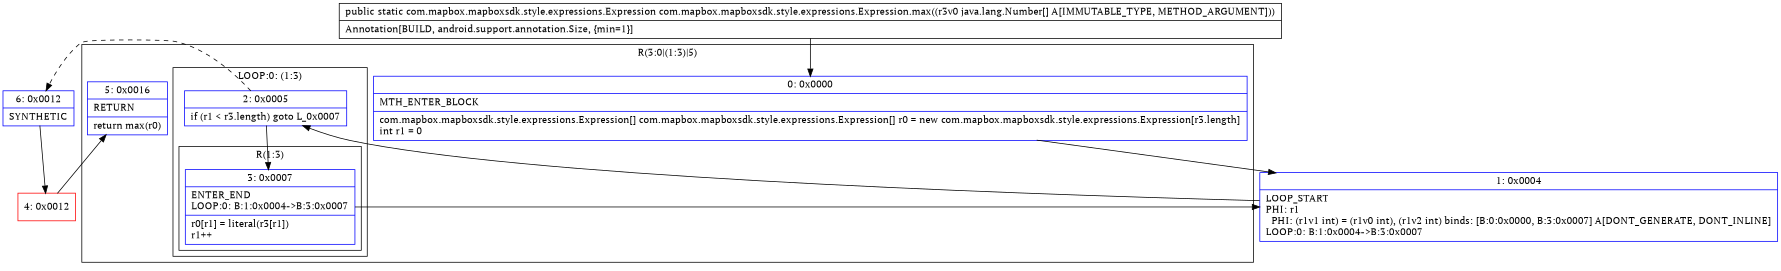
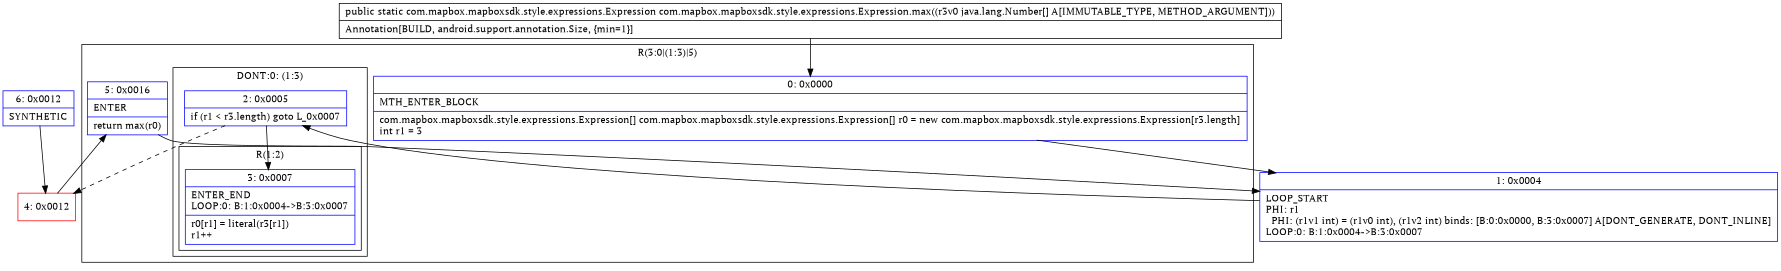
(136, 40) -> (152, 157)
(270, 76) -> (270, 76)
(114, 108) -> (111, 108)
(401, 131) -> (401, 131)
(270, 155) -> (270, 155)
(804, 207) -> (705, 162)
